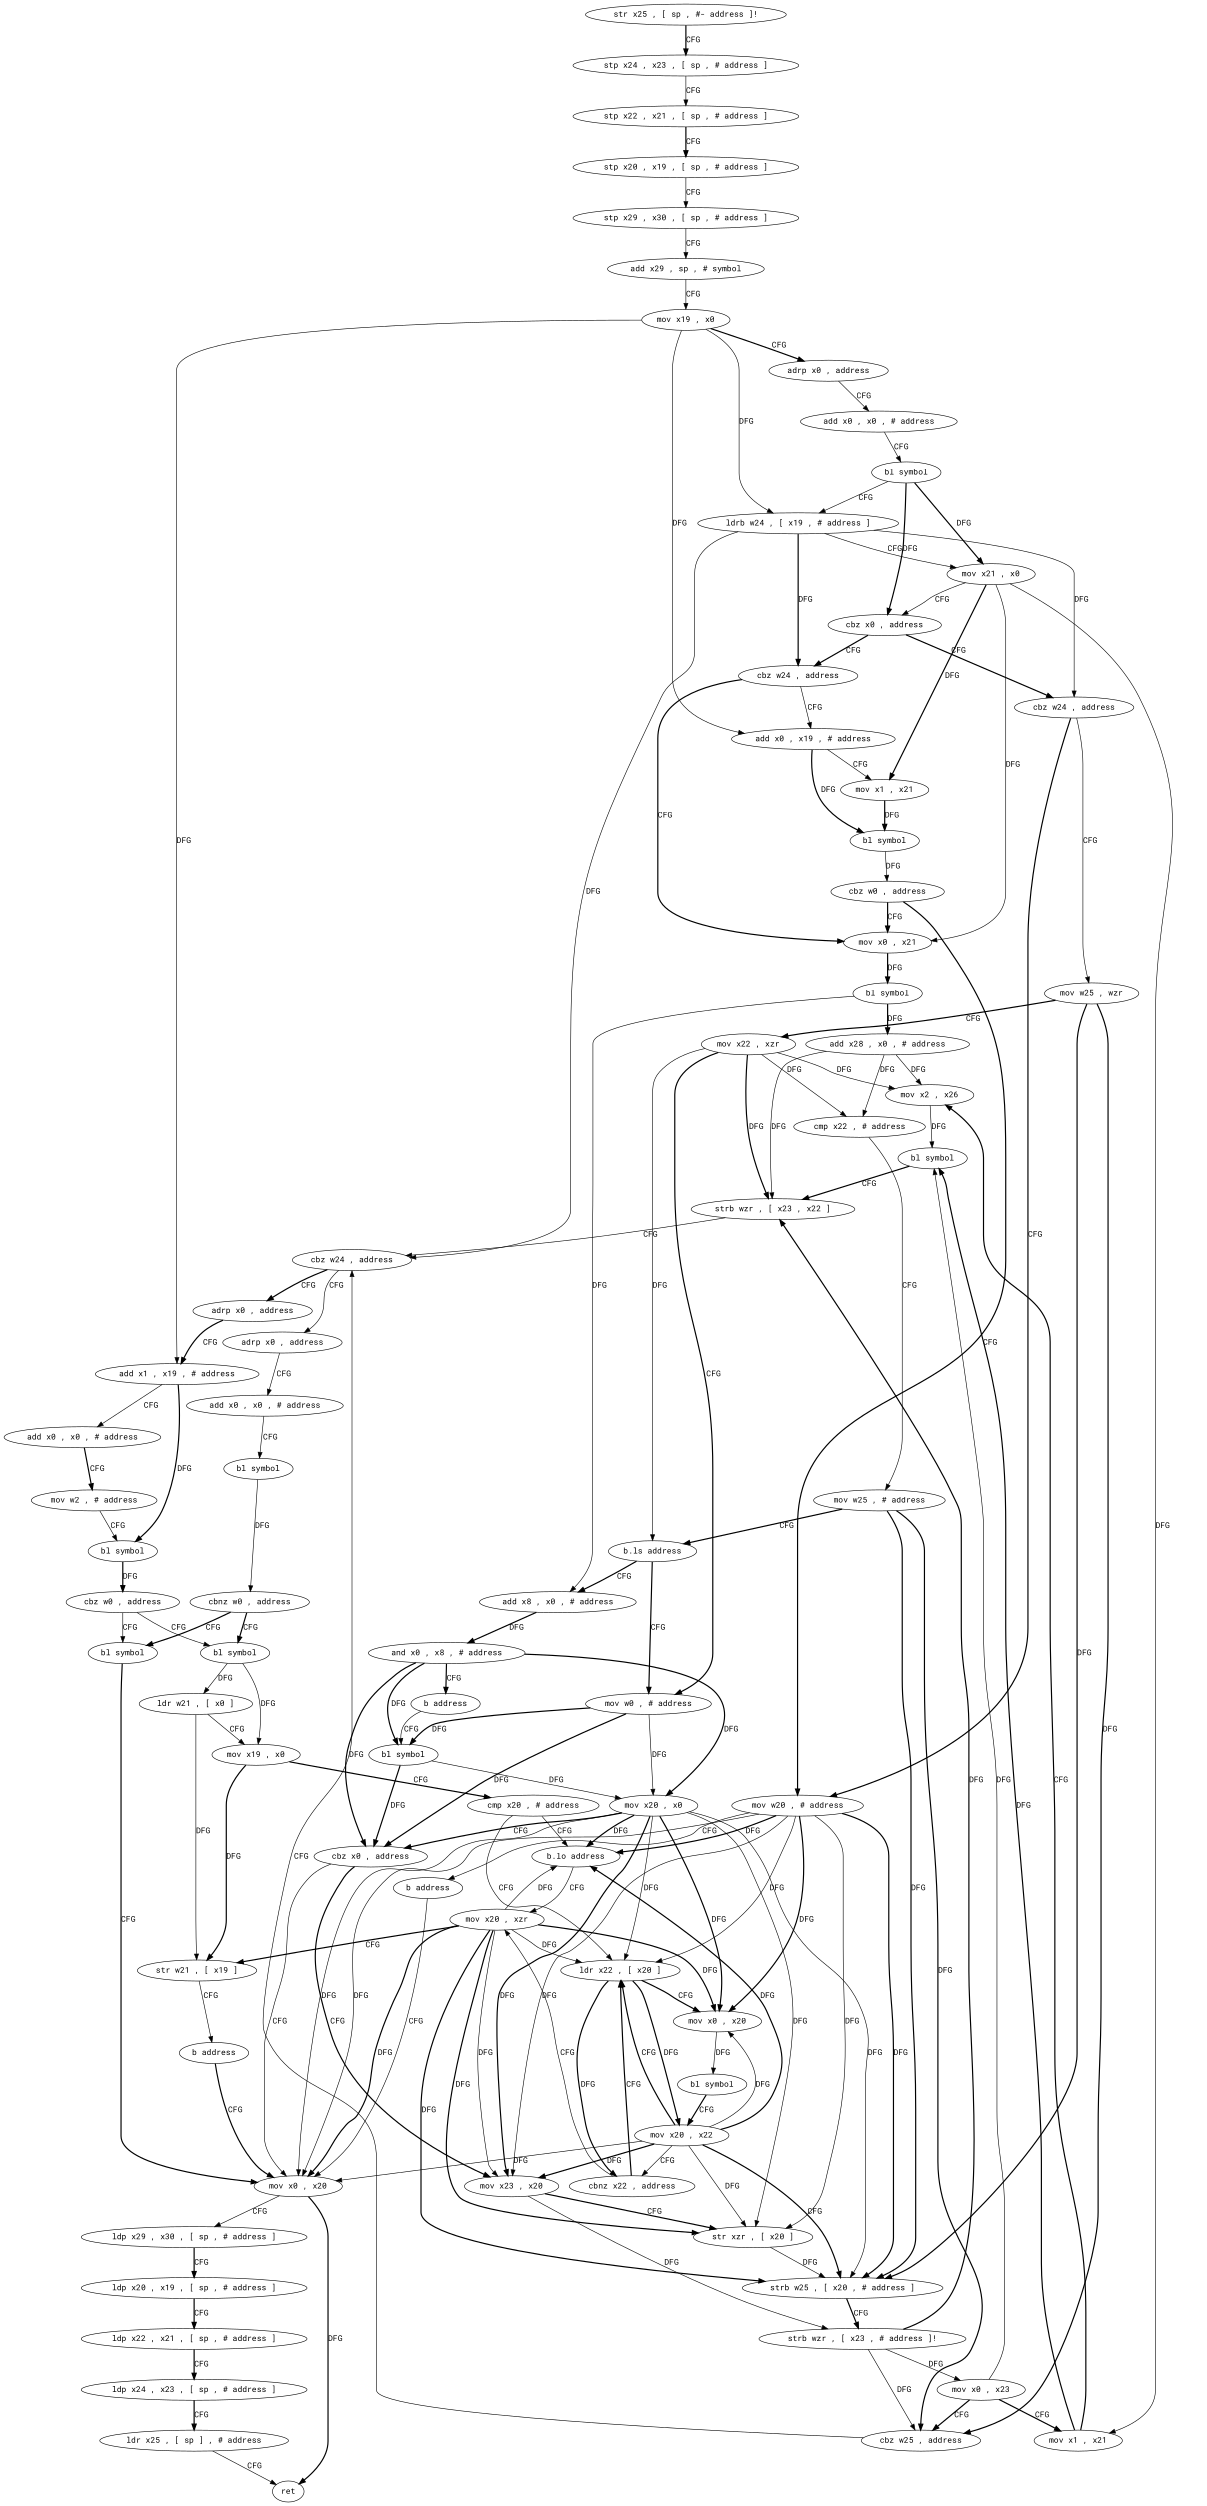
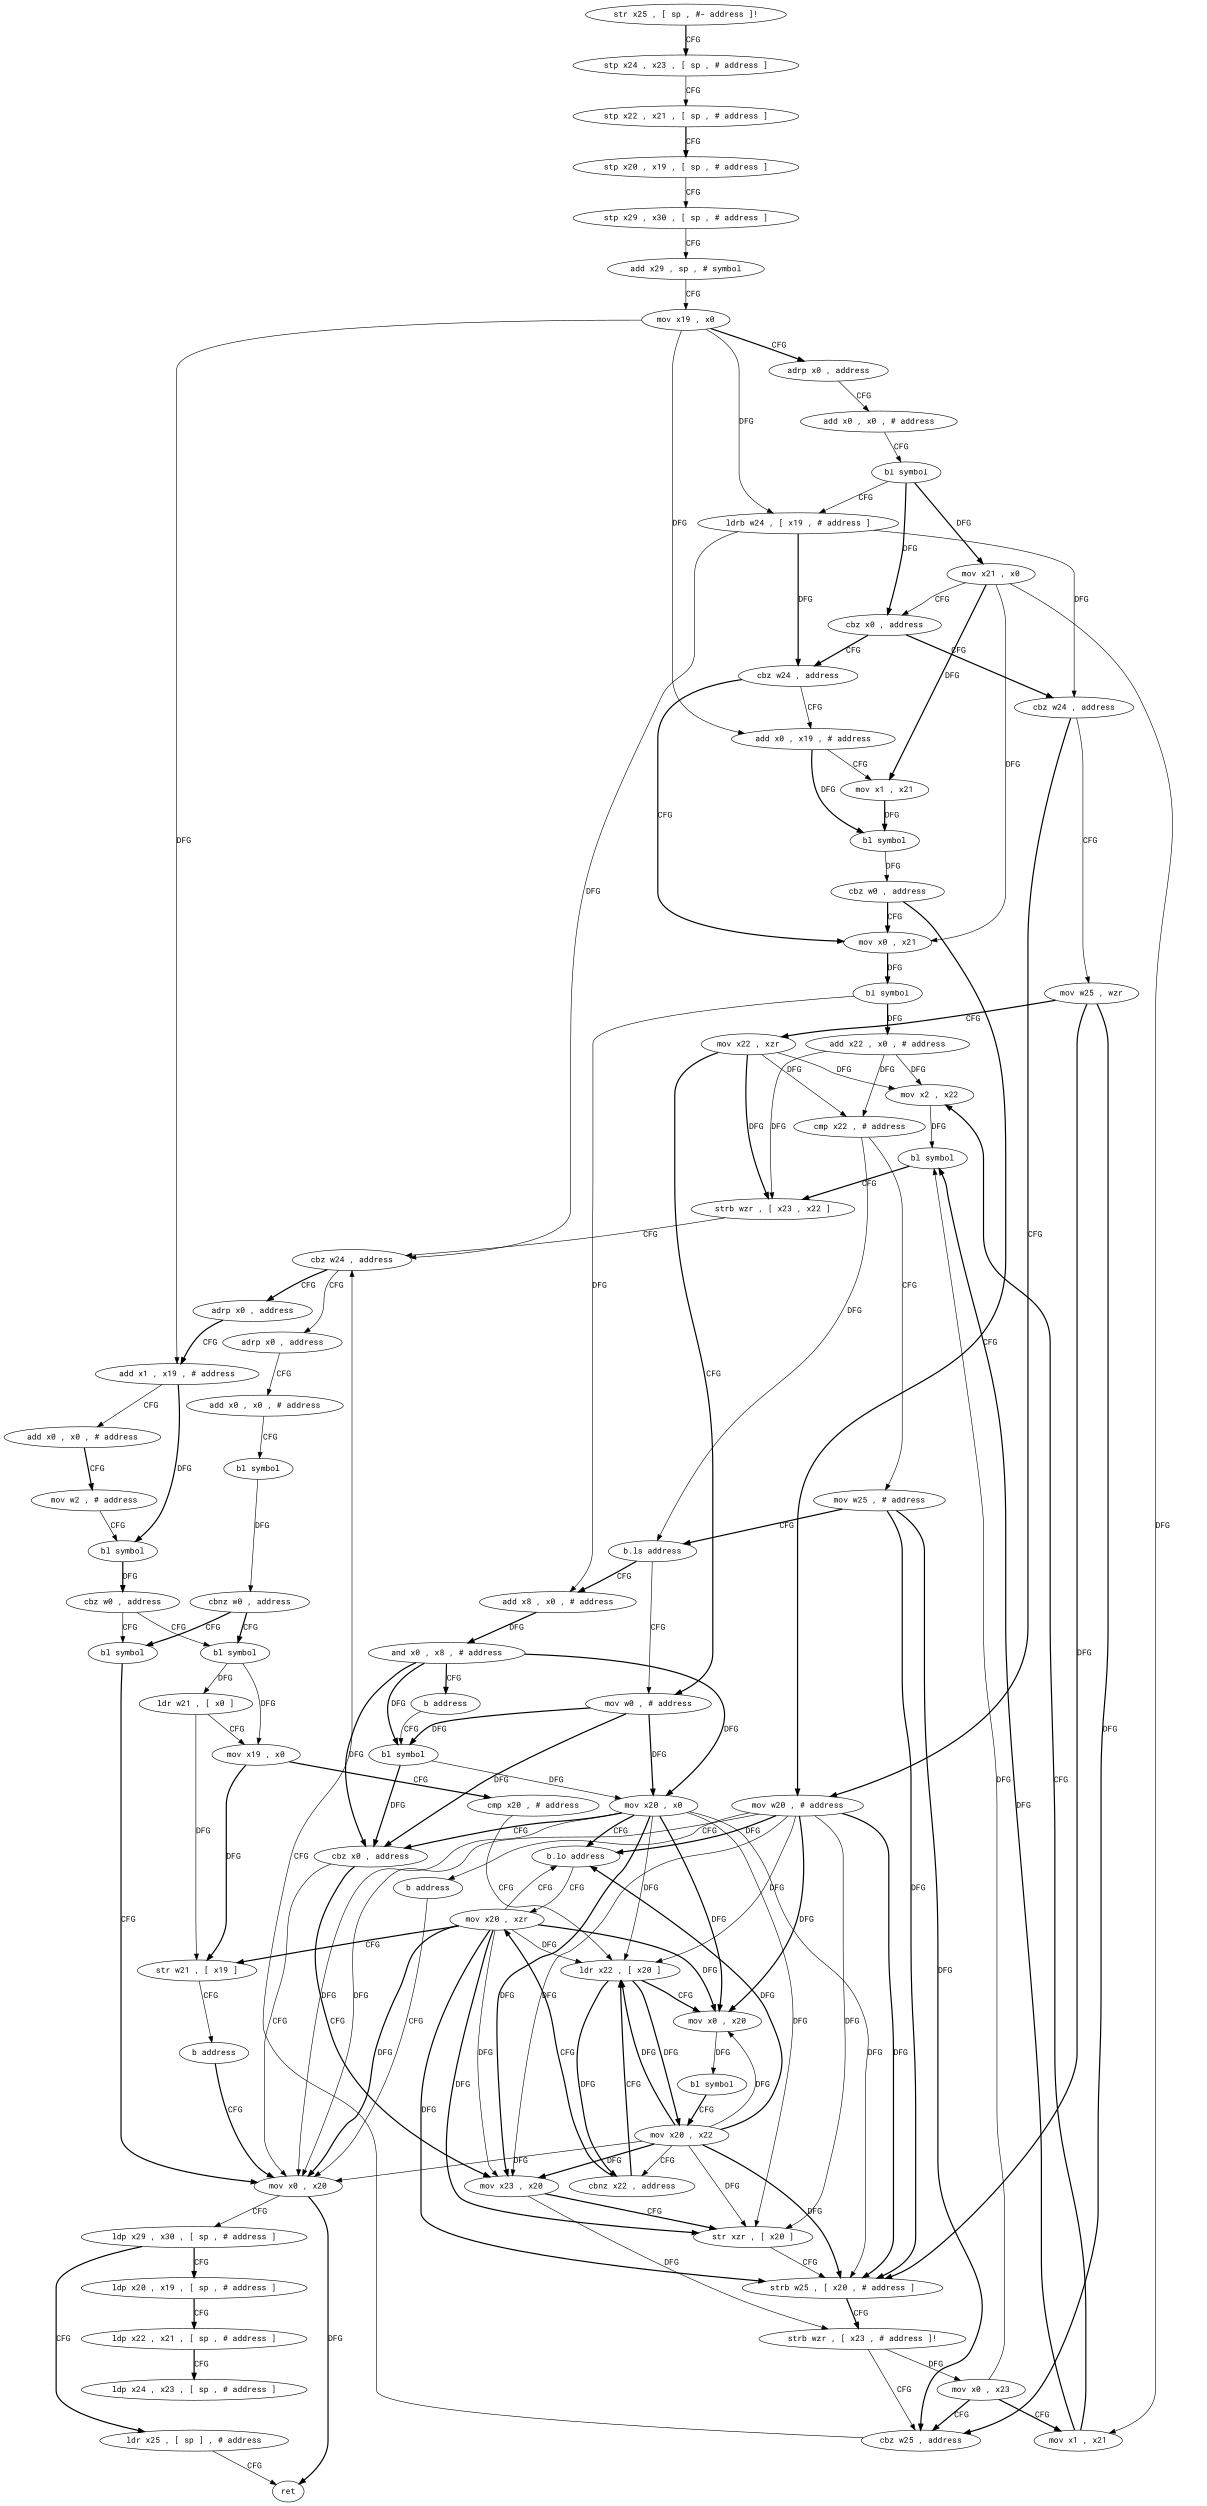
(887, 553) -> none
(888, 1044) -> (888, 1044)
(930, 1095) -> (930, 1095)
(653, 1276) -> (808, 1356)
(651, 1625) -> (651, 1625)
(651, 1752) -> (651, 1752)
(969, 1766) -> none
(553, 1830) -> none
(621, 1831) -> (621, 1831)
(545, 1888) -> (545, 1888)
(649, 2053) -> (649, 2053)
(559, 2058) -> (559, 2058)
(815, 2212) -> (815, 2212)
(810, 2263) -> (810, 2263)
(904, 2390) -> (904, 2390)
(194, 2412) -> (56, 2337)
